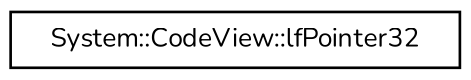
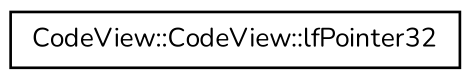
(235, 40) -> (235, 40)
